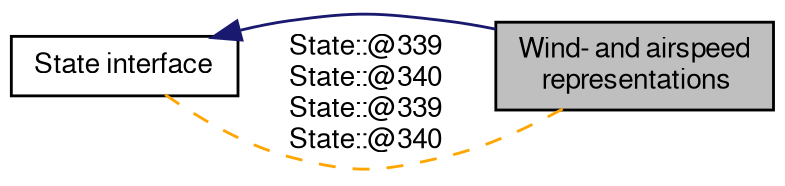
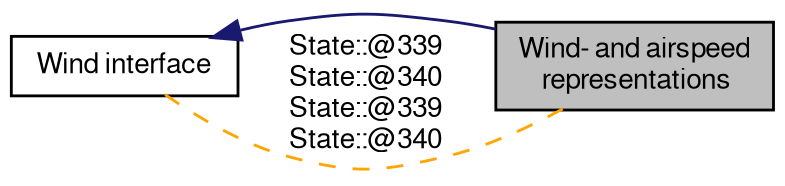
(125, 66) -> (125, 66)
